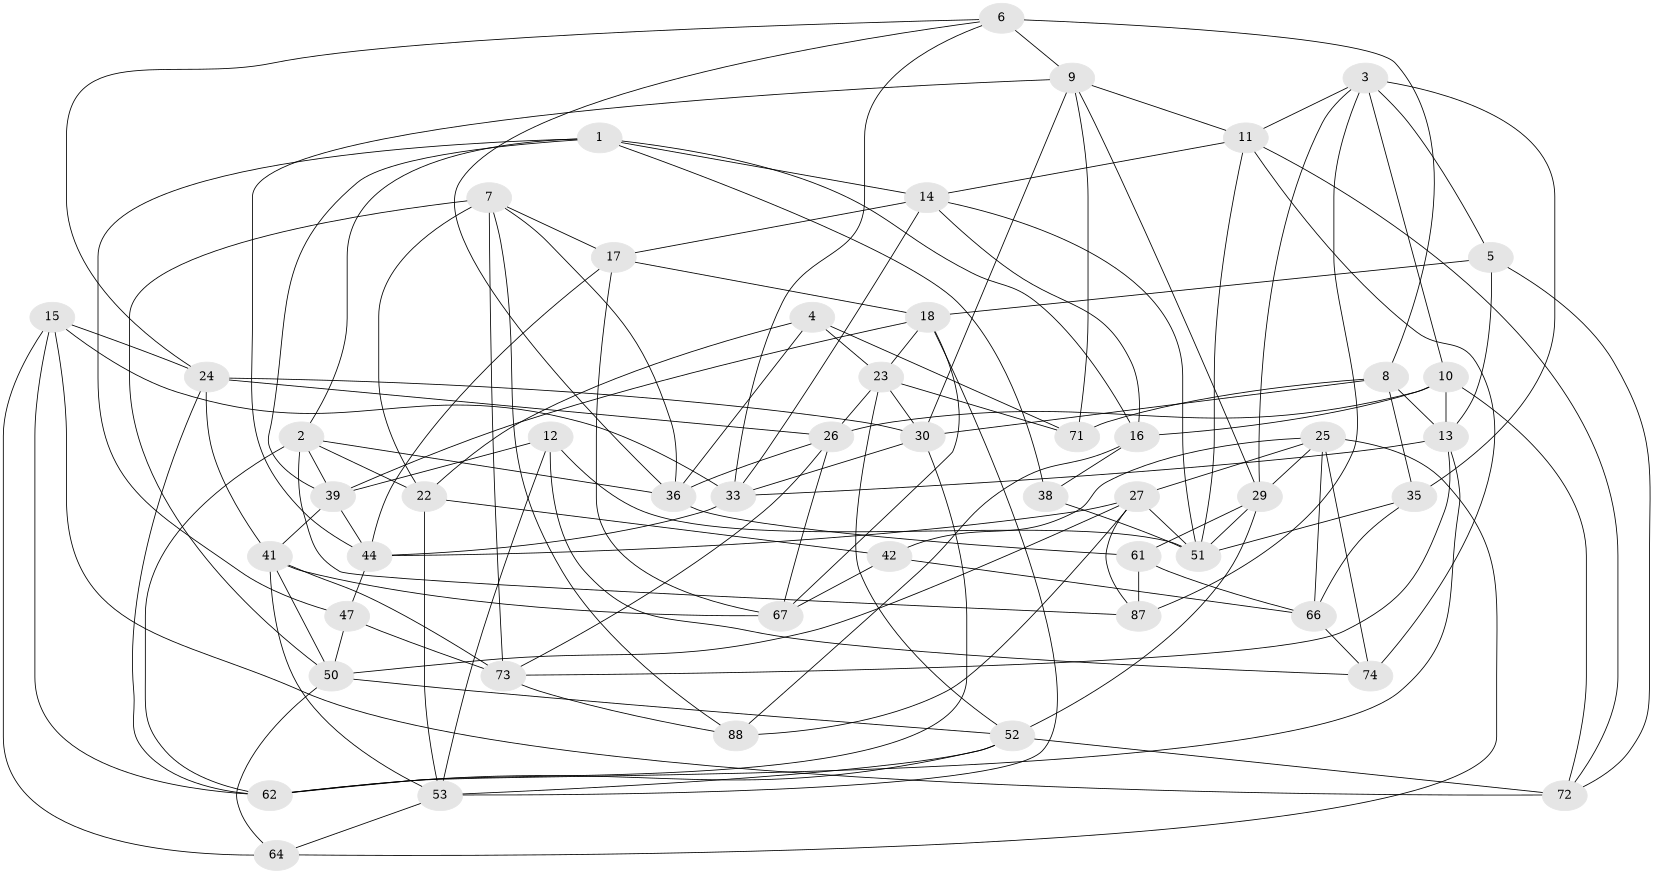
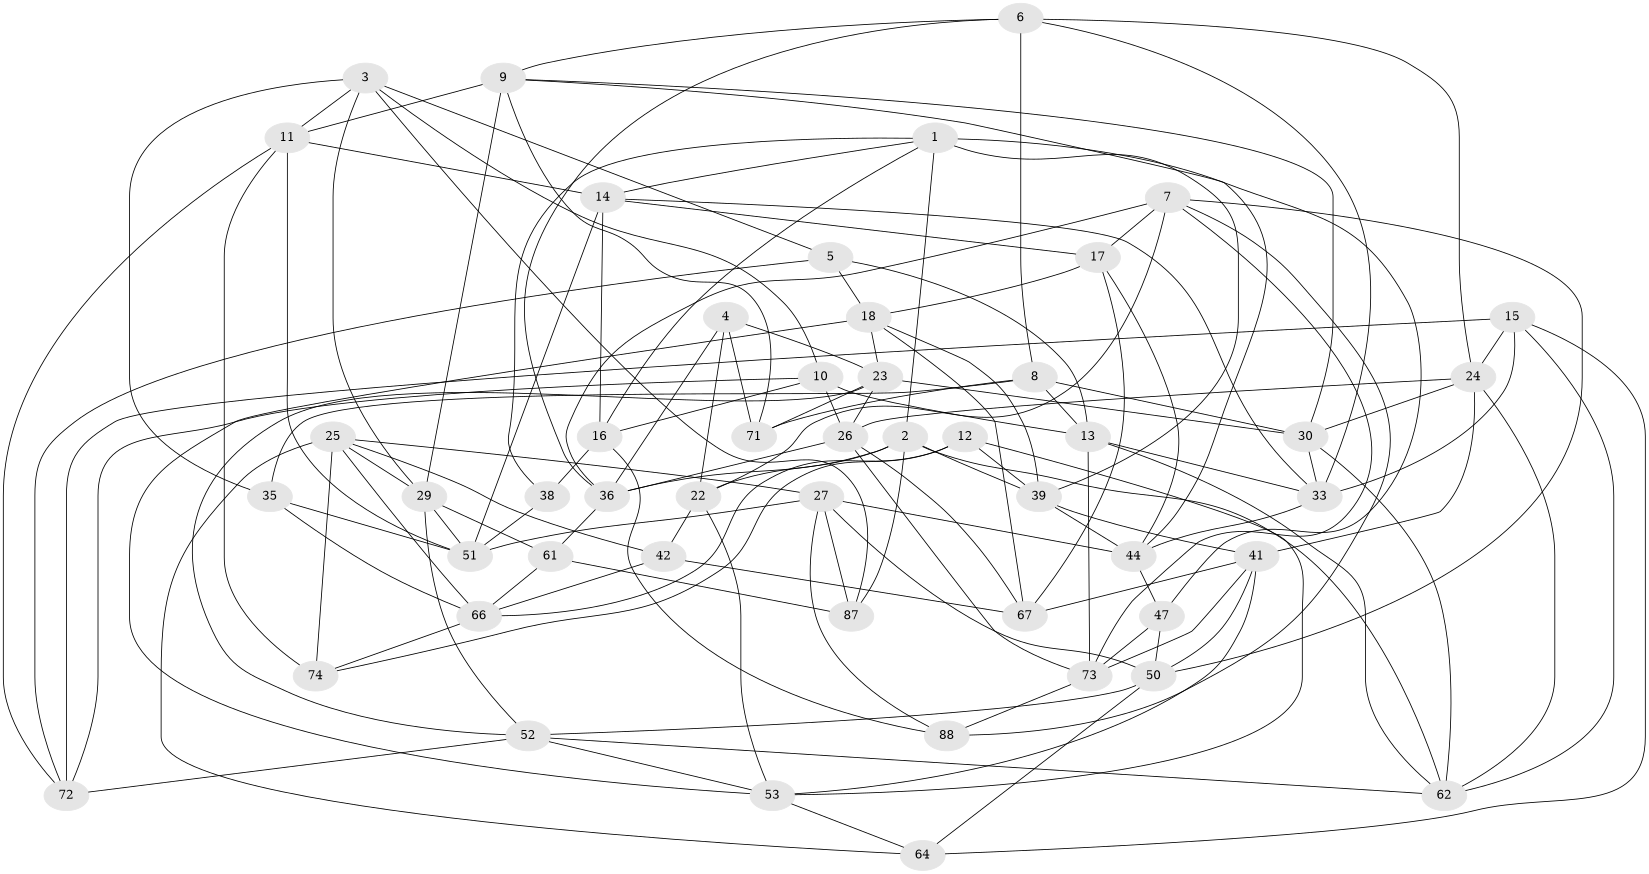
(764, 530) -> (727, 531)
